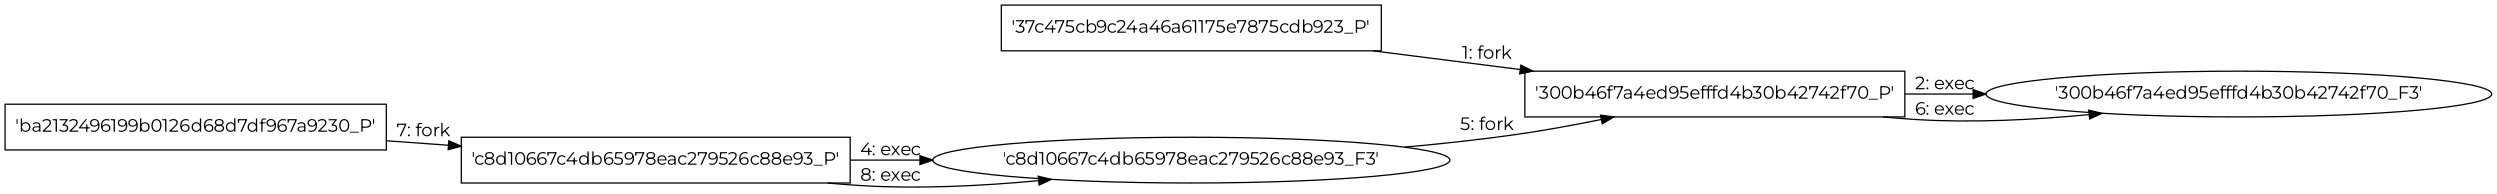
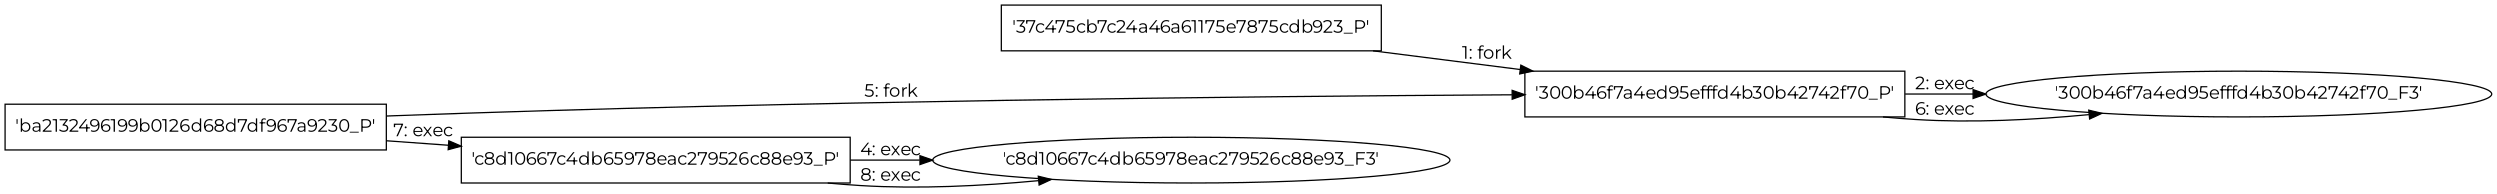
(1191, 28) -> (1191, 28)
(424, 132) -> (424, 132)
(1503, 136) -> (949, 101)
